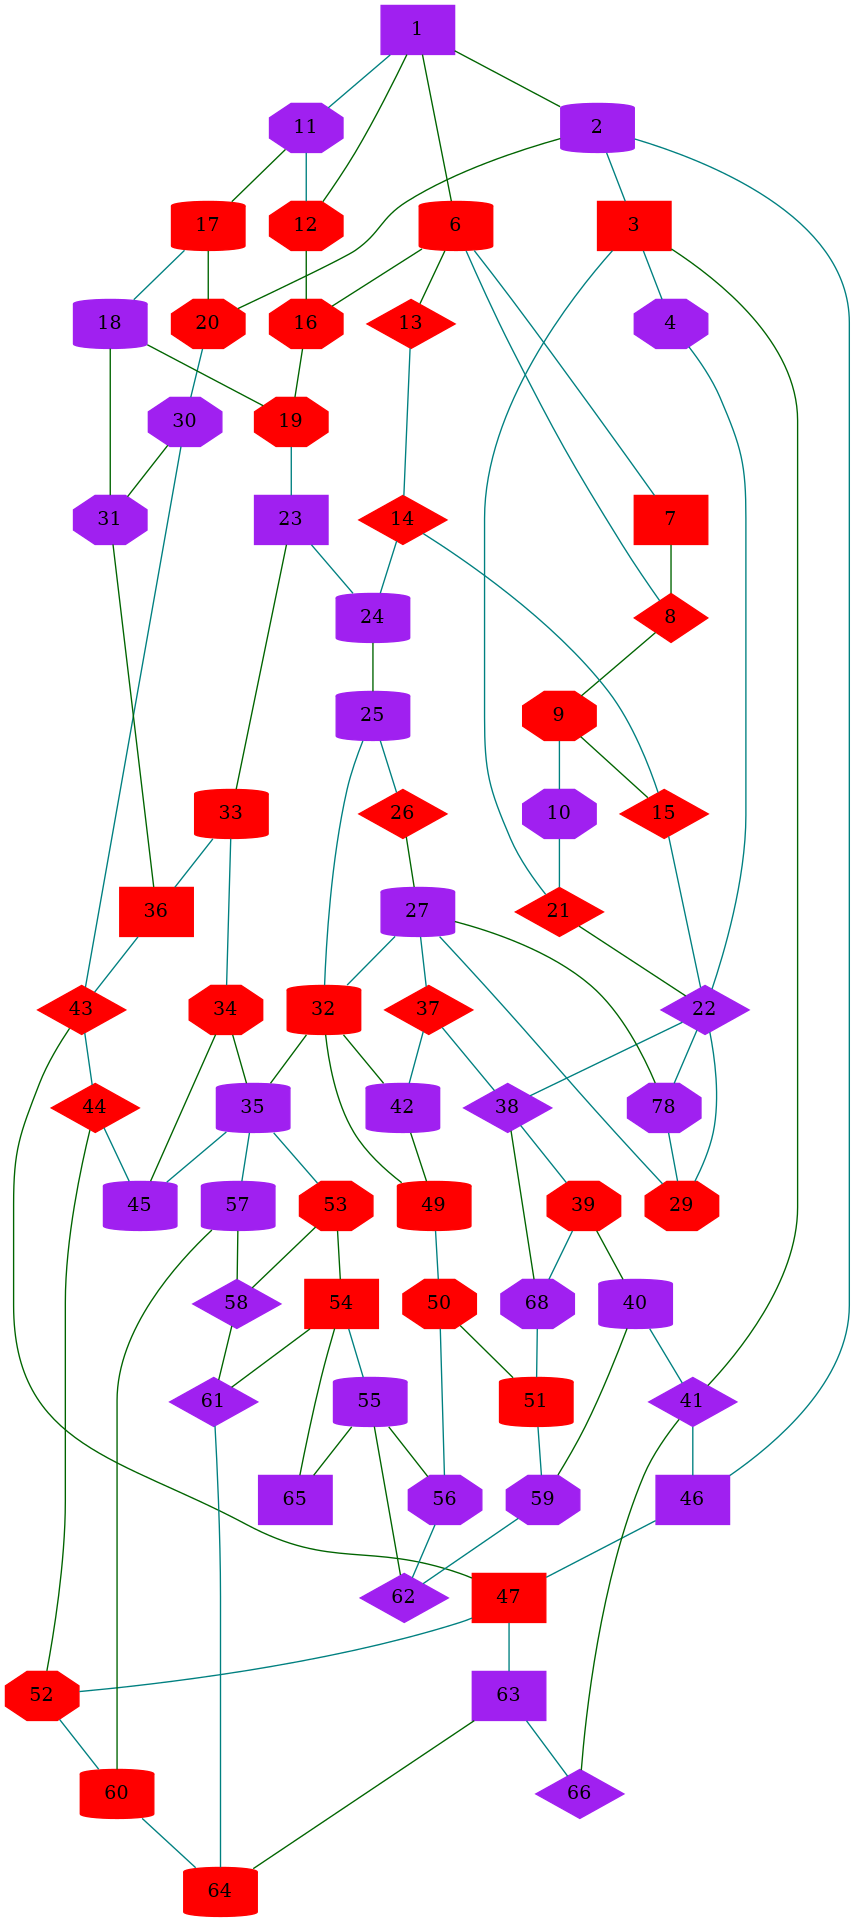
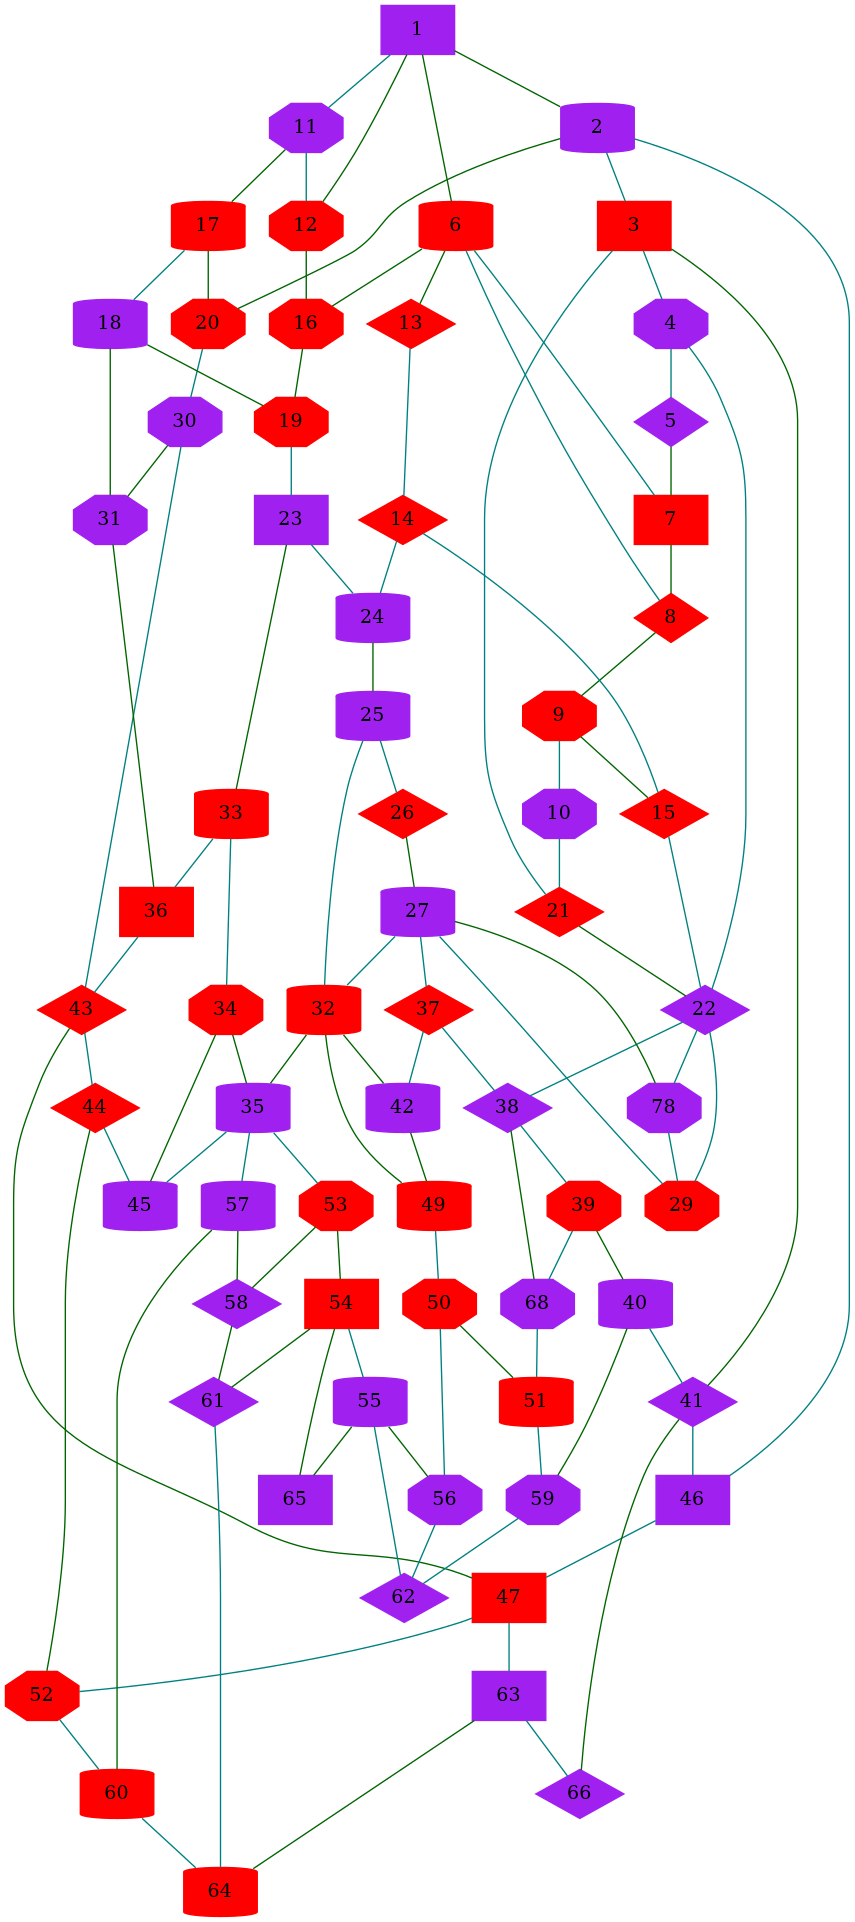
none -> (671, 422)
(387, 1501) -> (387, 1501)
